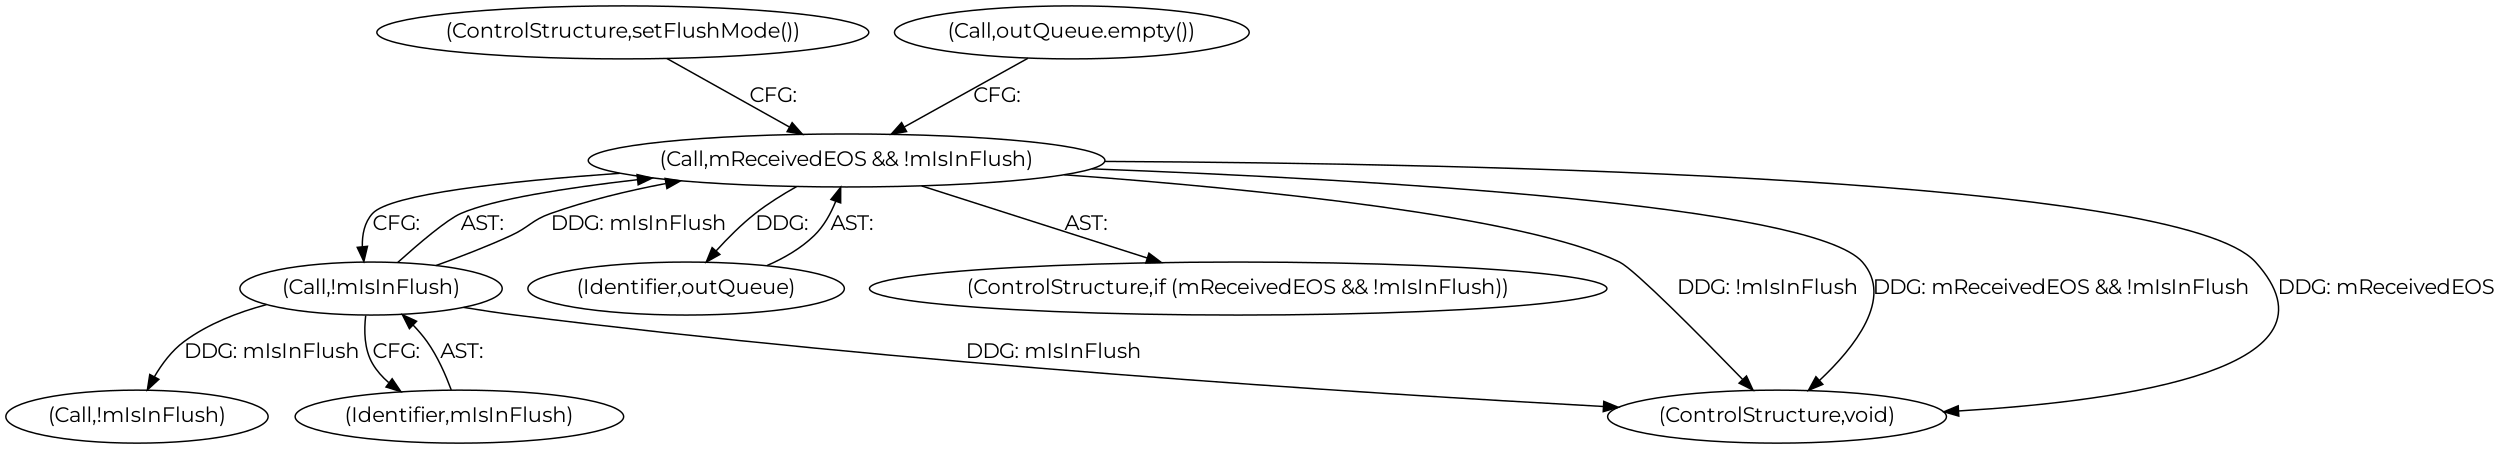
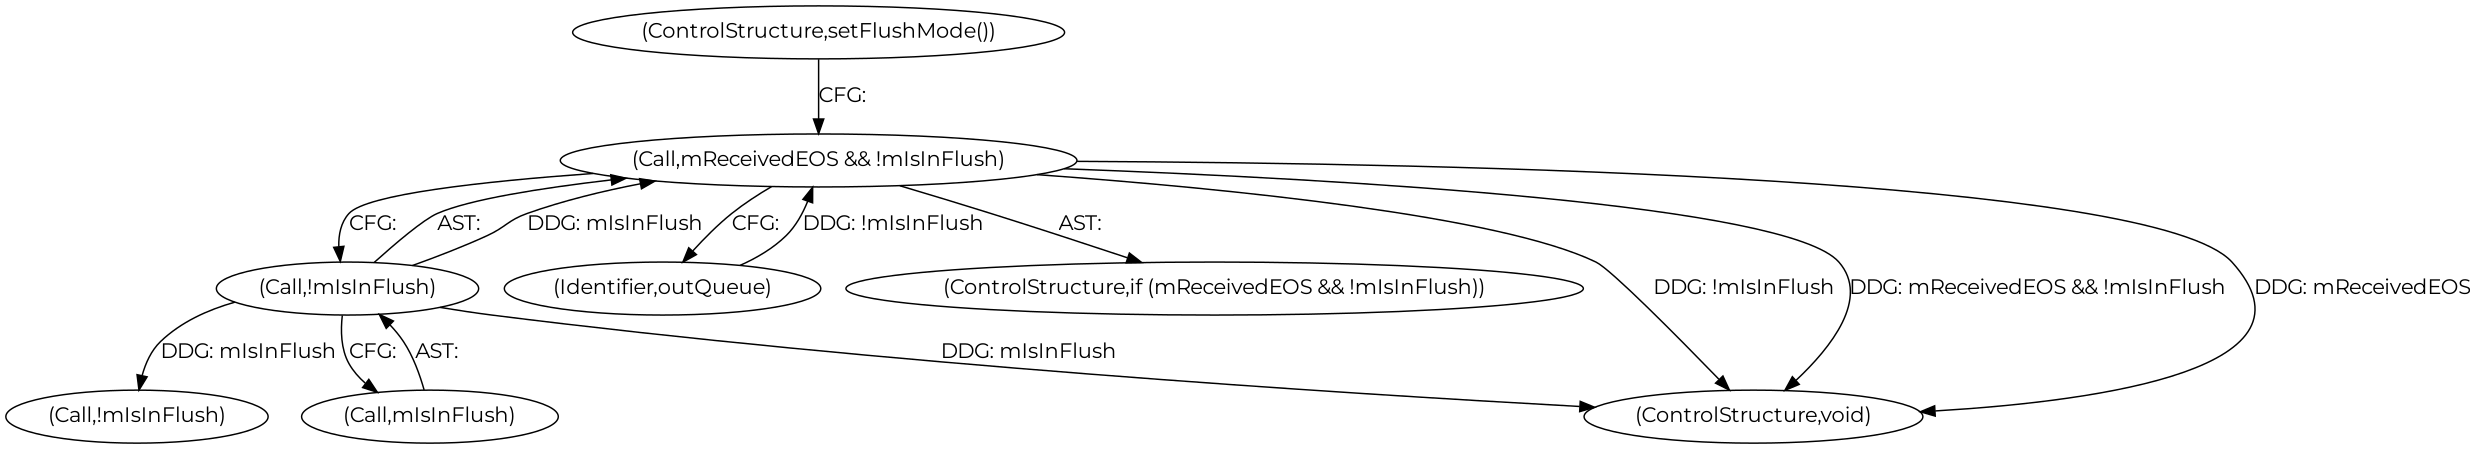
(1072, 32) -> none
(785, 225) -> (759, 225)
(855, 225) -> (894, 225)
(459, 417) -> (430, 417)
